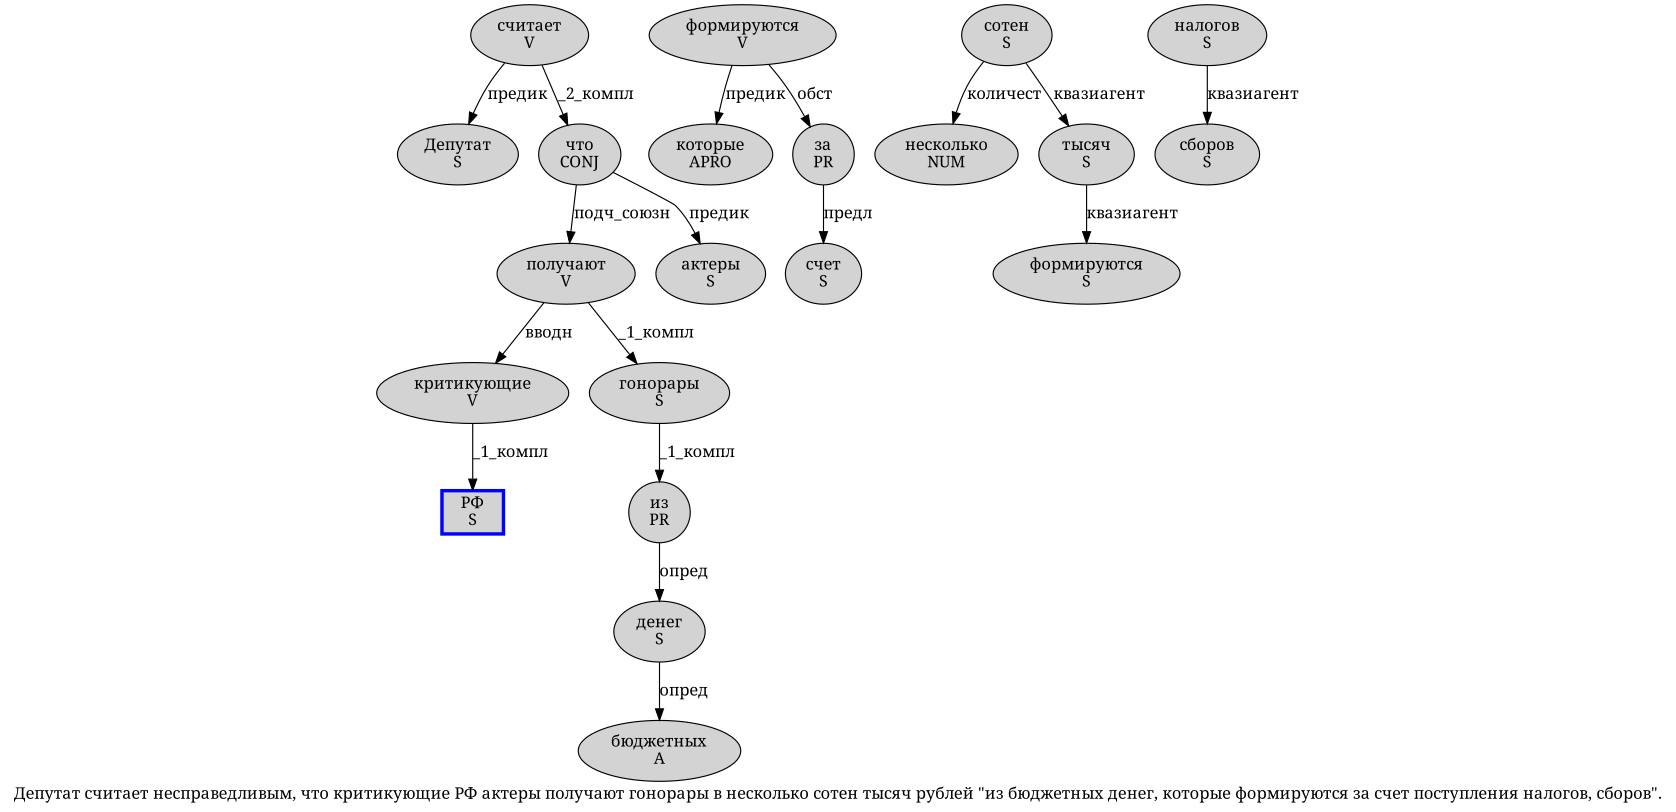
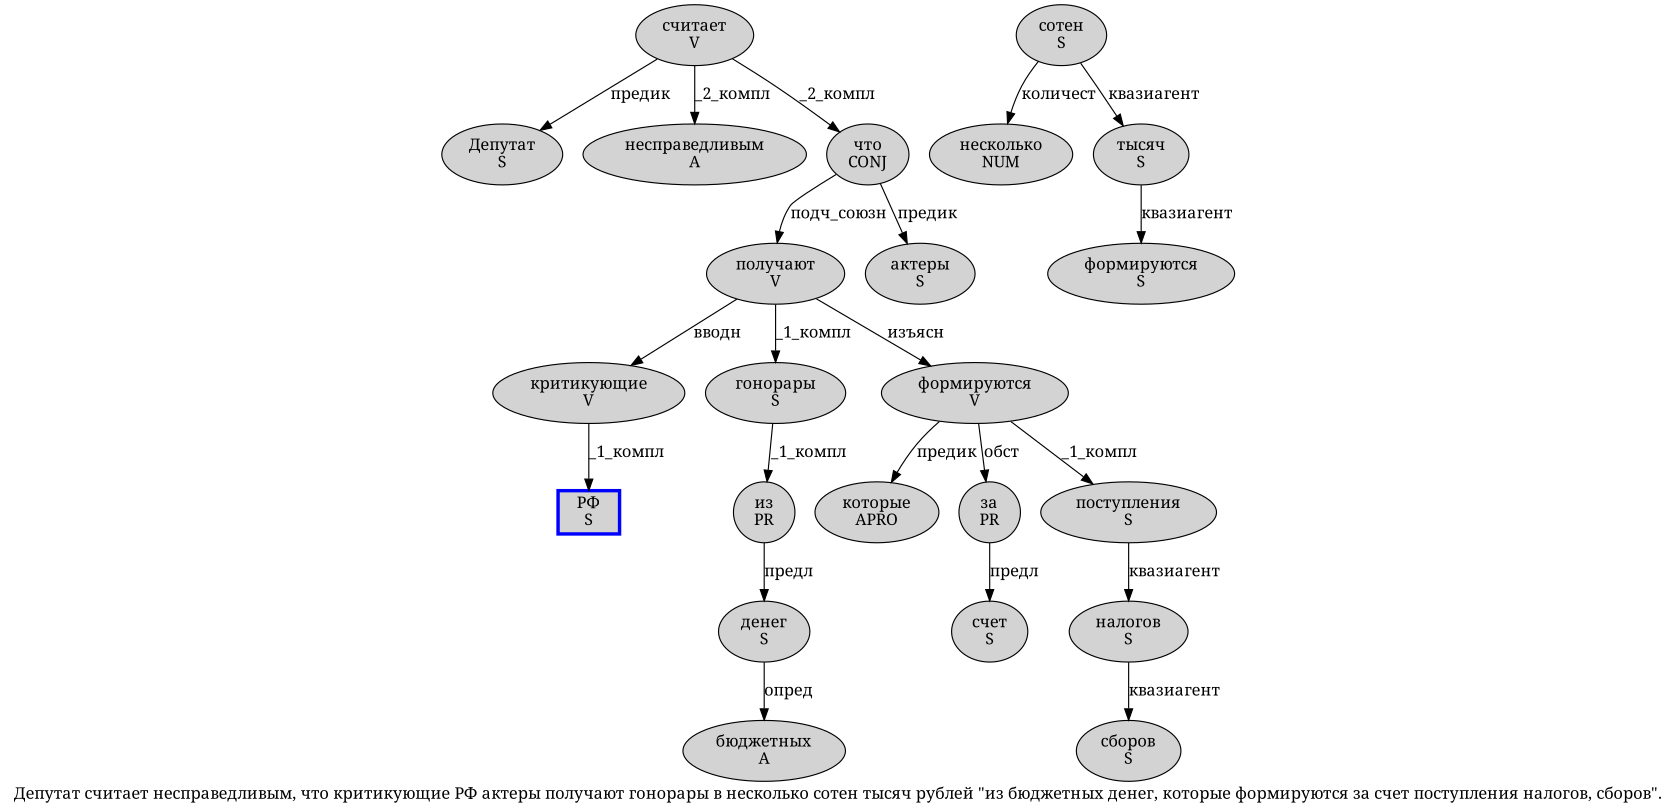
none -> (695, 154)
none -> (869, 329)
none -> (1129, 512)
(684, 572) -> (789, 572)
